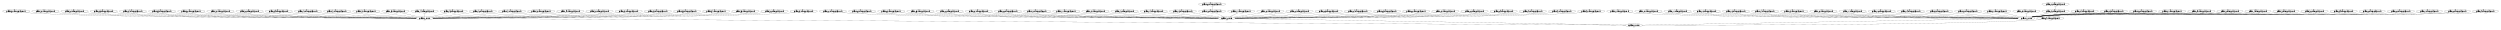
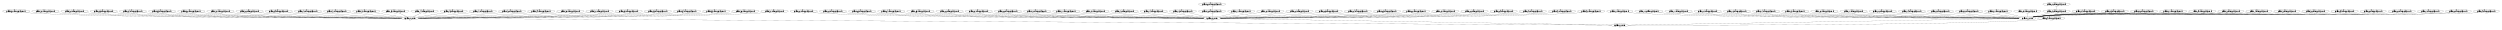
(483, 11) -> none
none -> (891, 11)
(1648, 11) -> (1649, 11)
